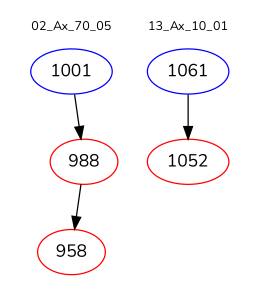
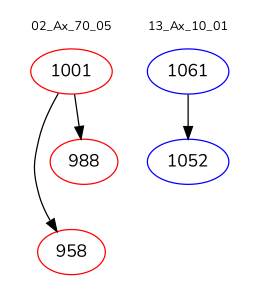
(71, 71) -> (71, 71)
(188, 162) -> (188, 162)
(79, 200) -> (35, 156)
